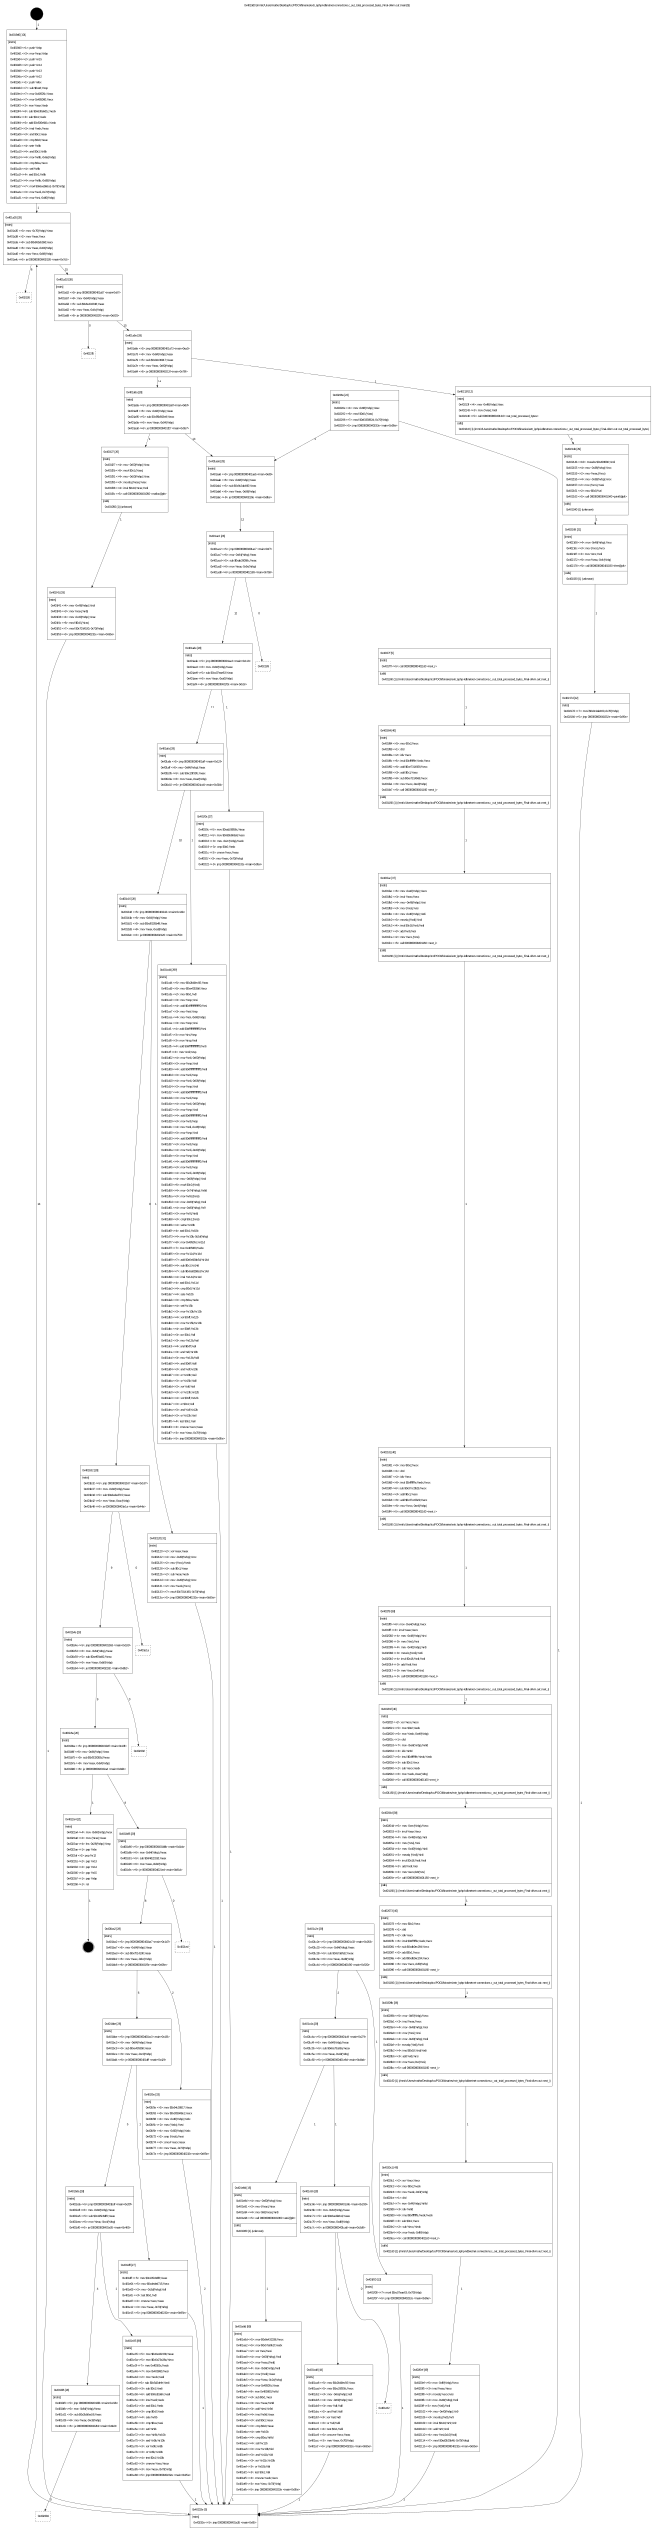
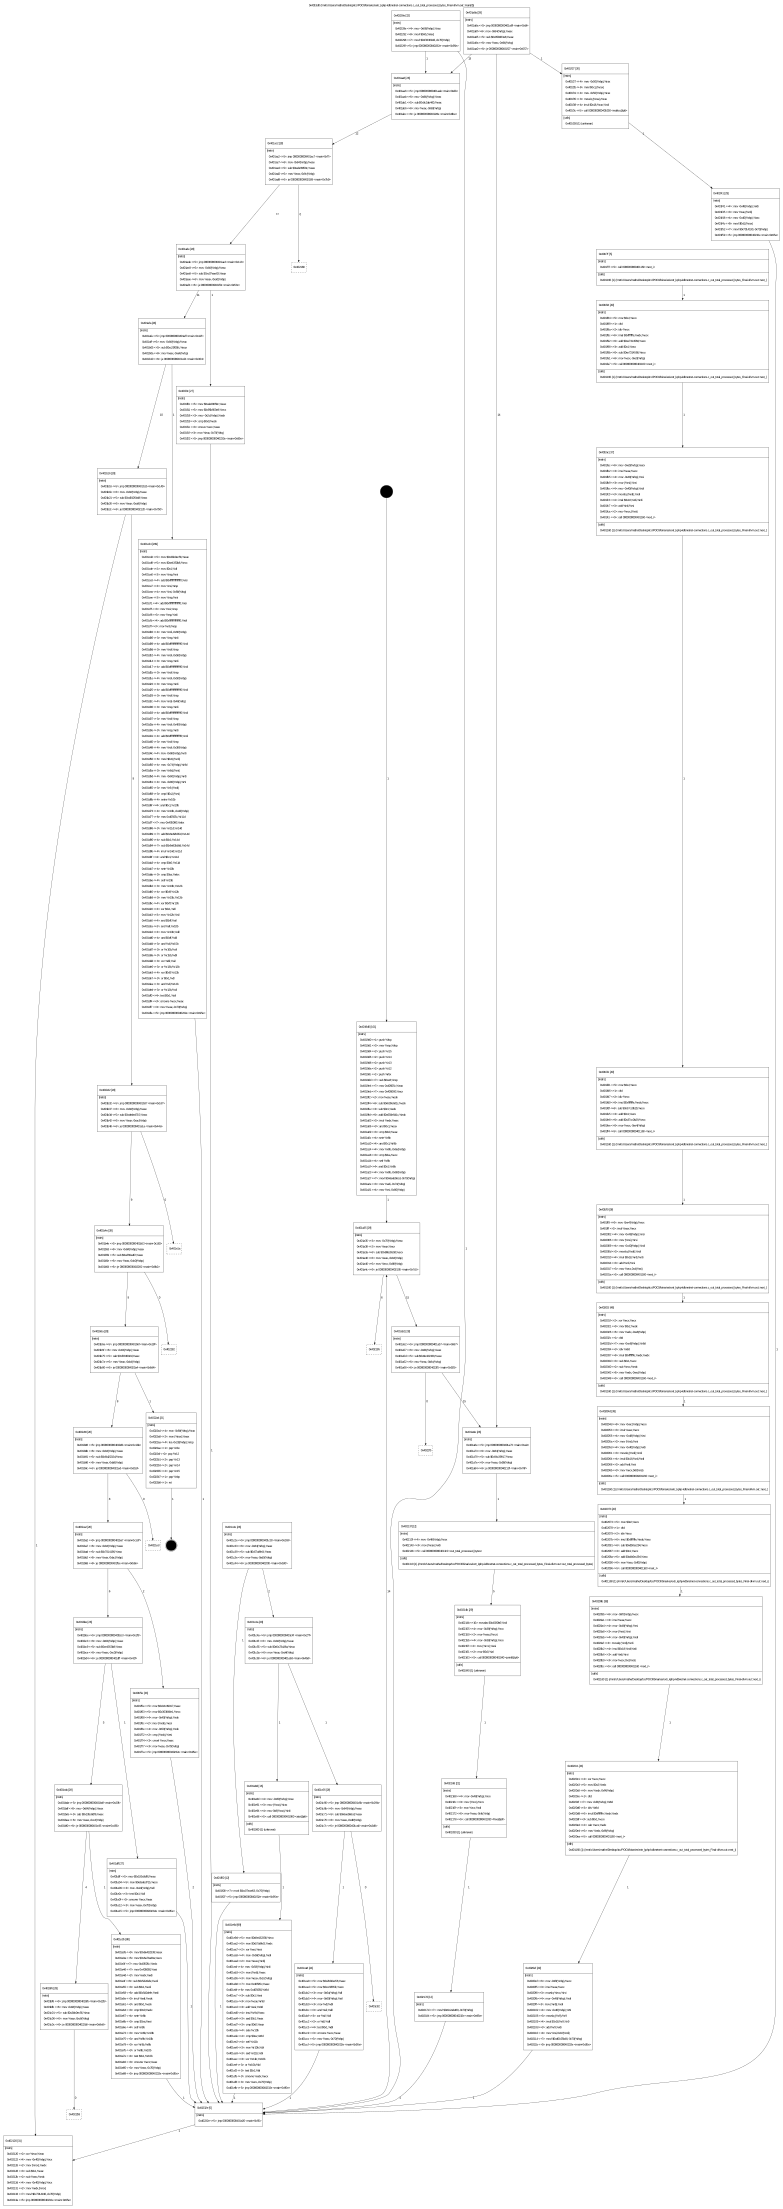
(157, 381) -> (497, 740)
(212, 2052) -> (135, 2142)
